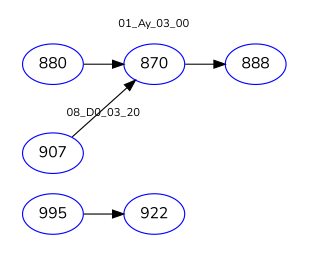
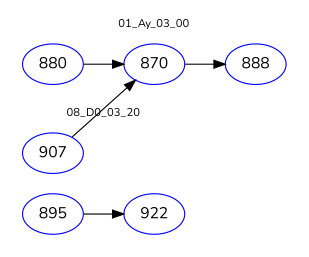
(53, 214) -> (53, 214)
